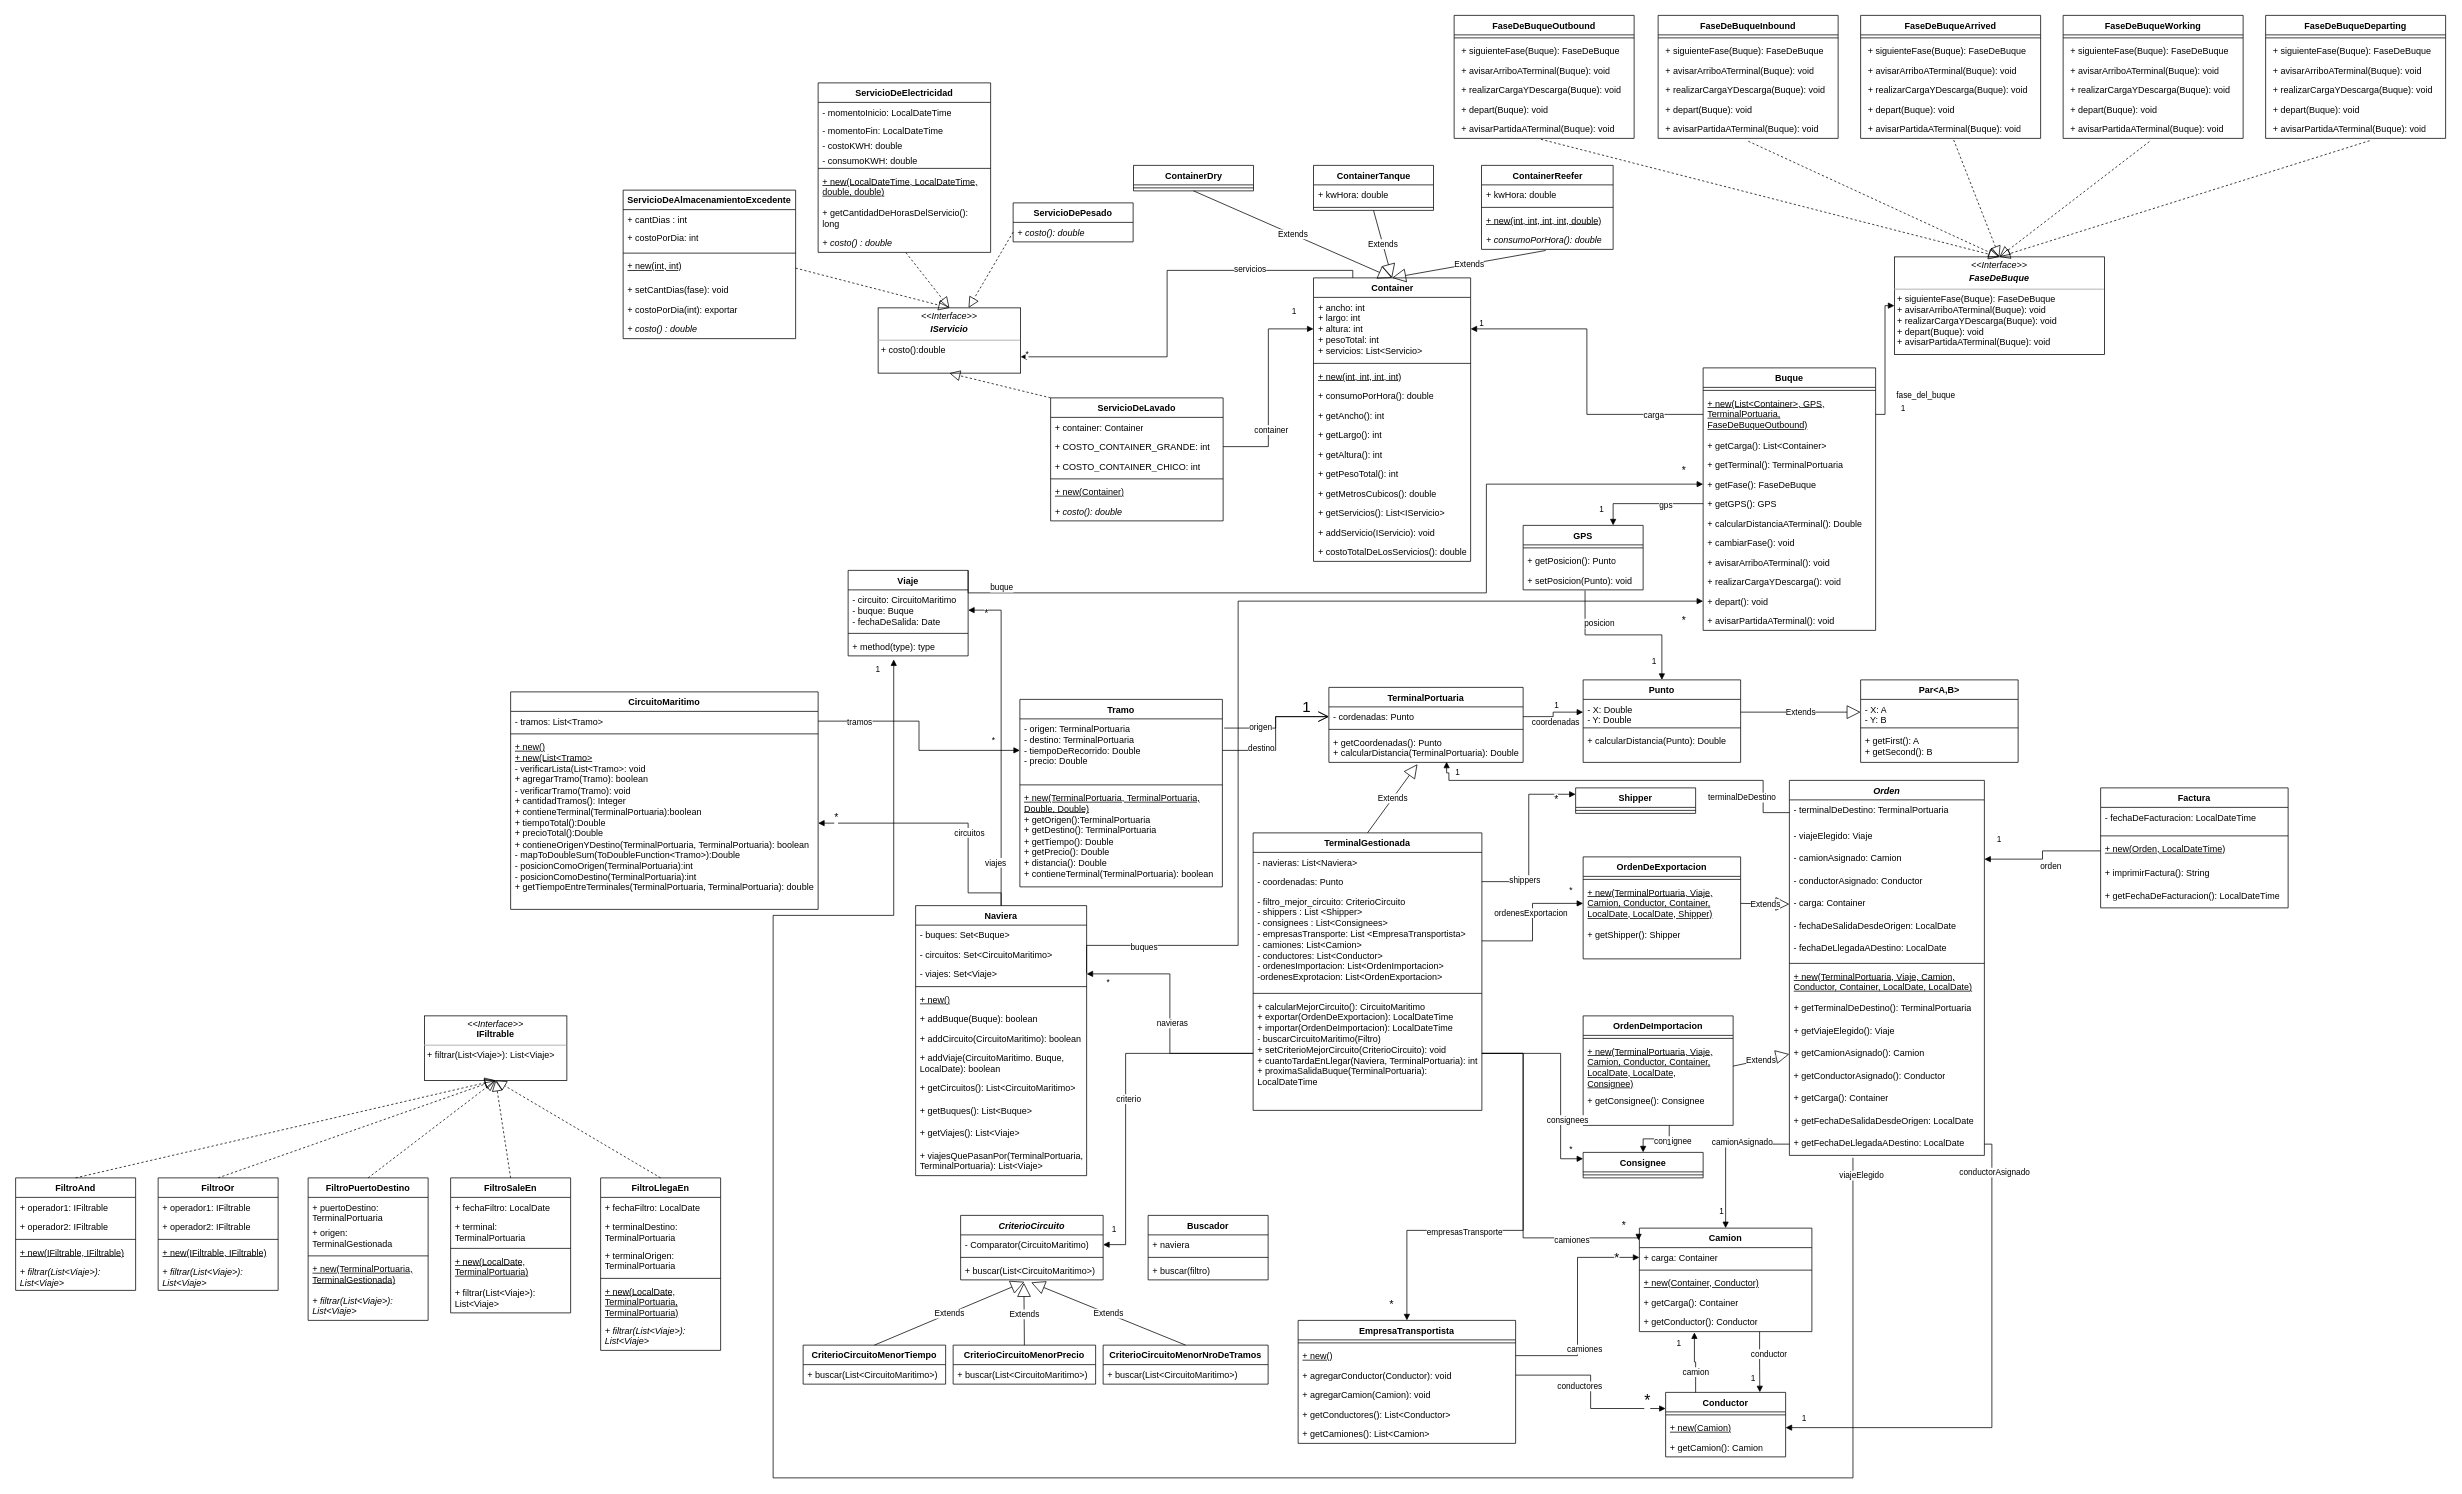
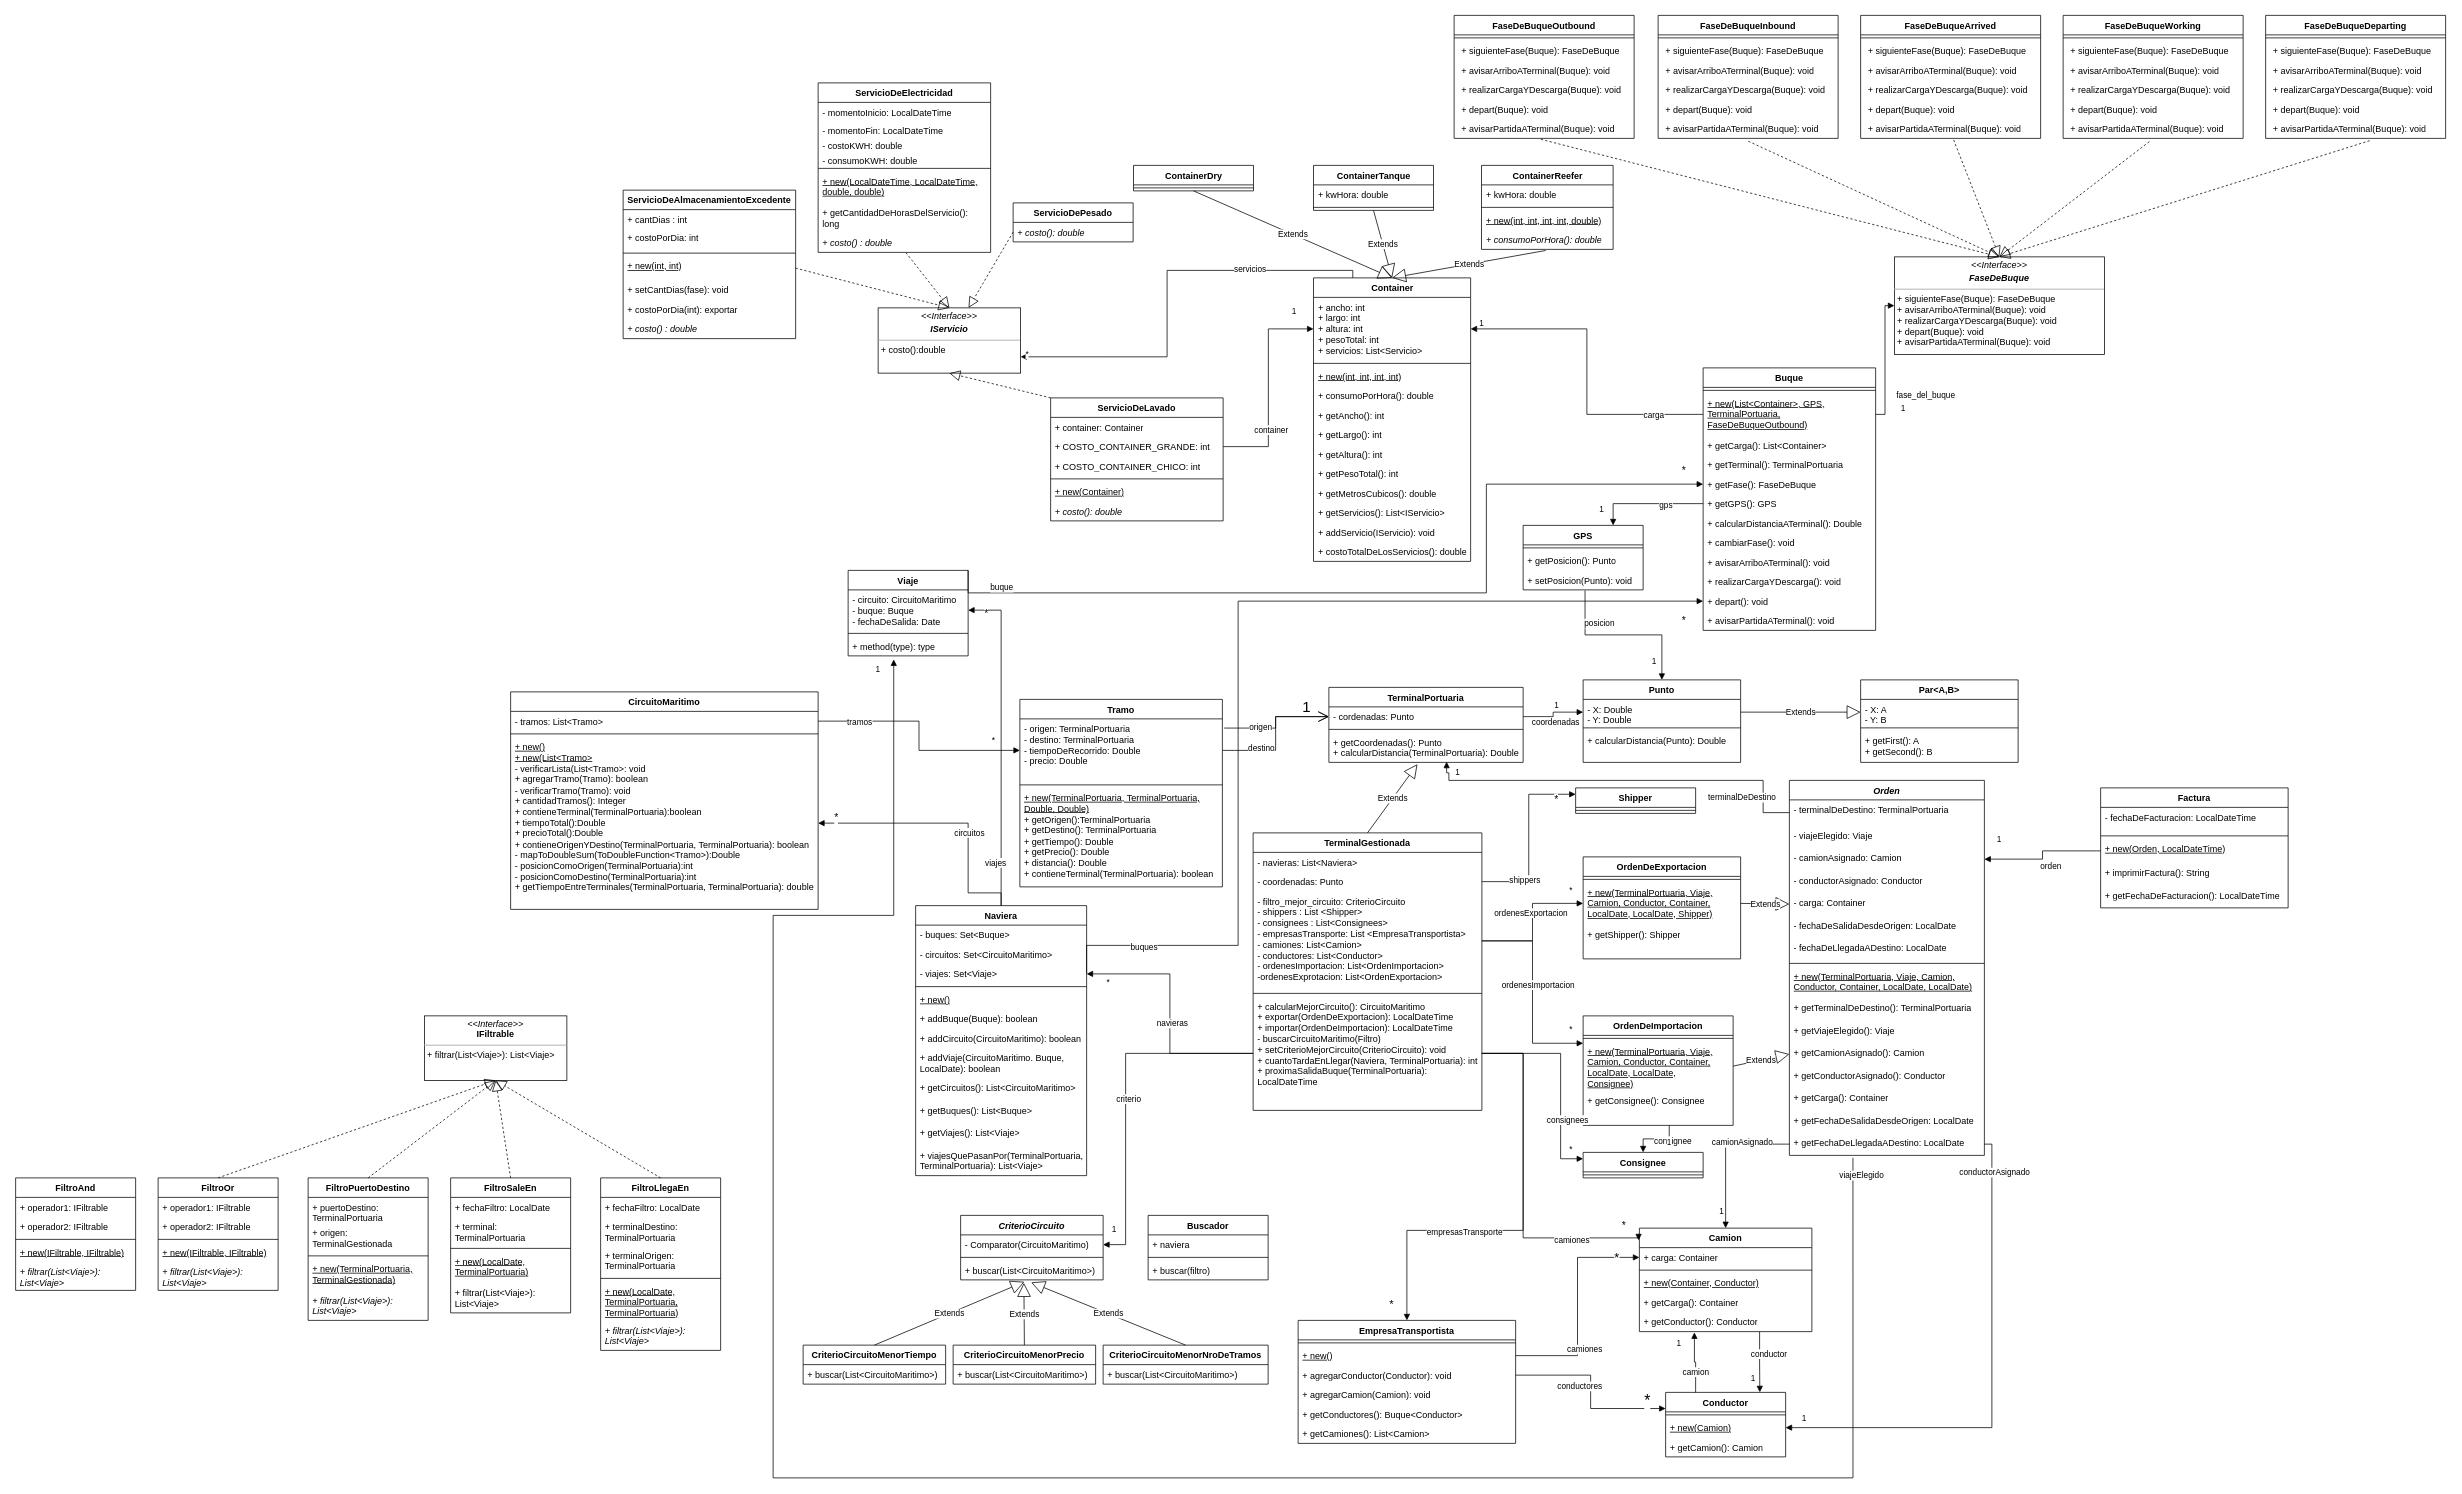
none -> (1532, 1014)
(278, 1131) -> none
(1386, 1415) -> (1390, 1415)
